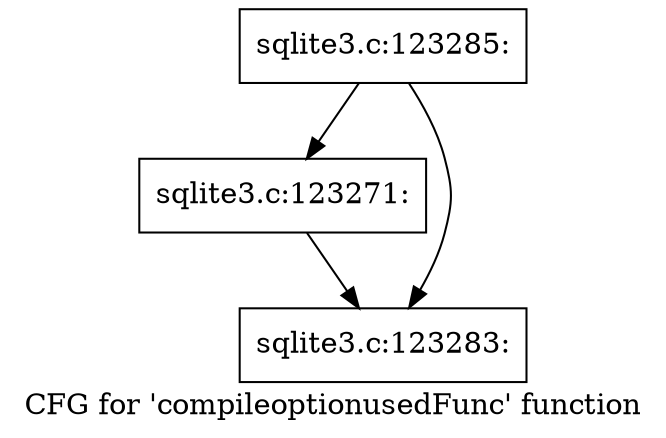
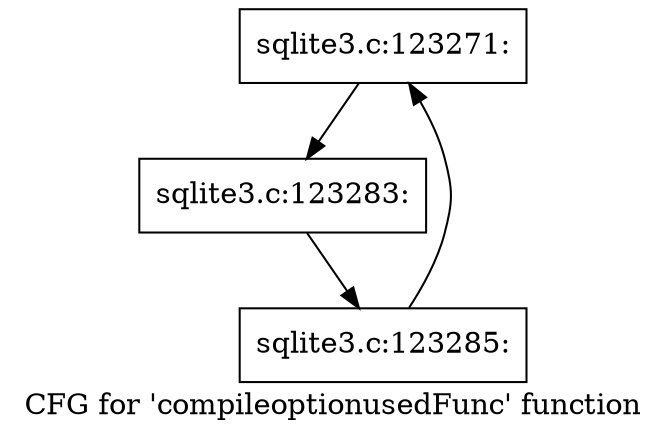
(450, 185) -> (327, 262)
